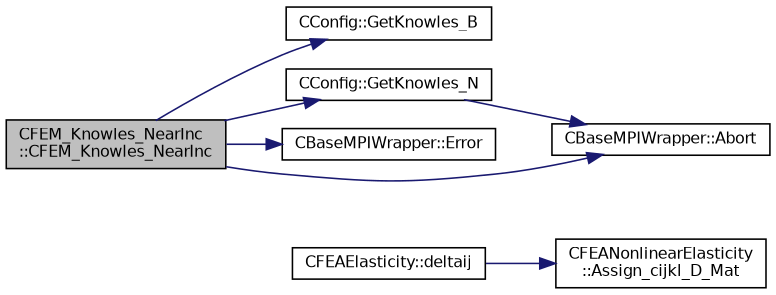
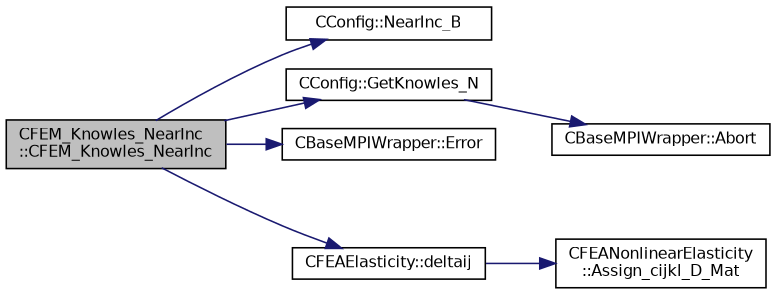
(389, 24) -> (389, 24)
(407, 181) -> (243, 208)
